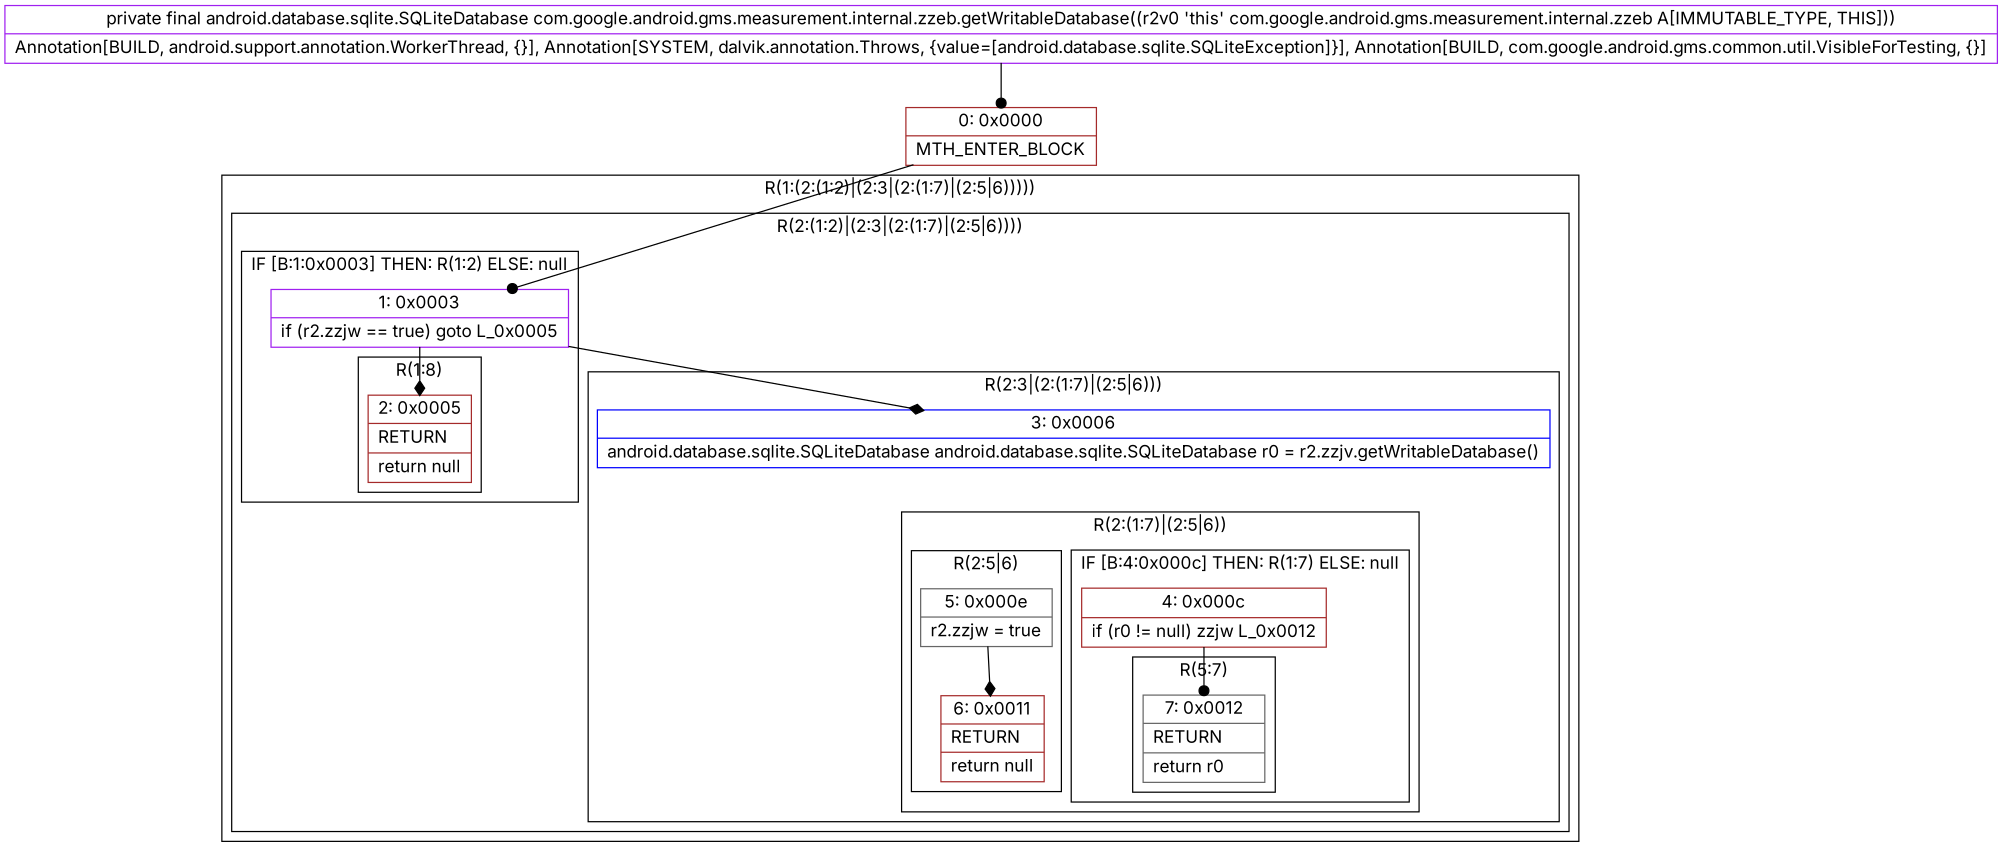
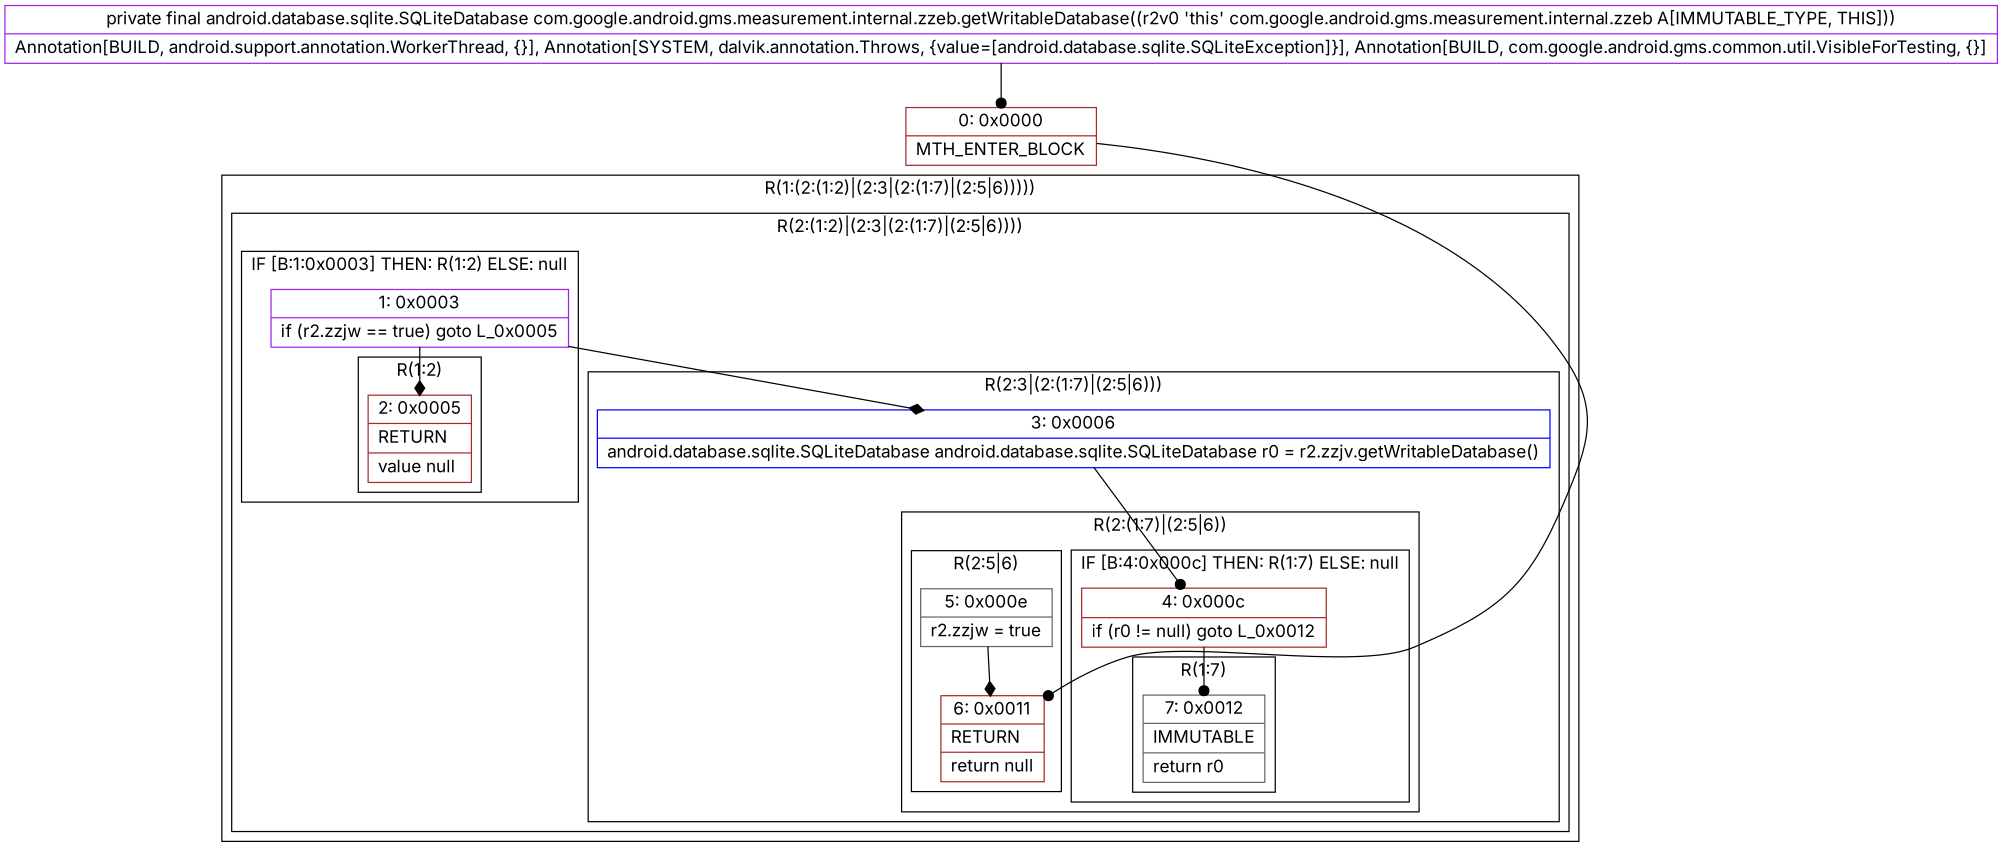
(715, 226) -> (1587, 426)
(420, 371) -> (420, 371)
(420, 467) -> (417, 467)
none -> (1135, 524)
(1204, 632) -> (1203, 632)
(1204, 671) -> (1204, 671)
(1188, 738) -> (1204, 738)
